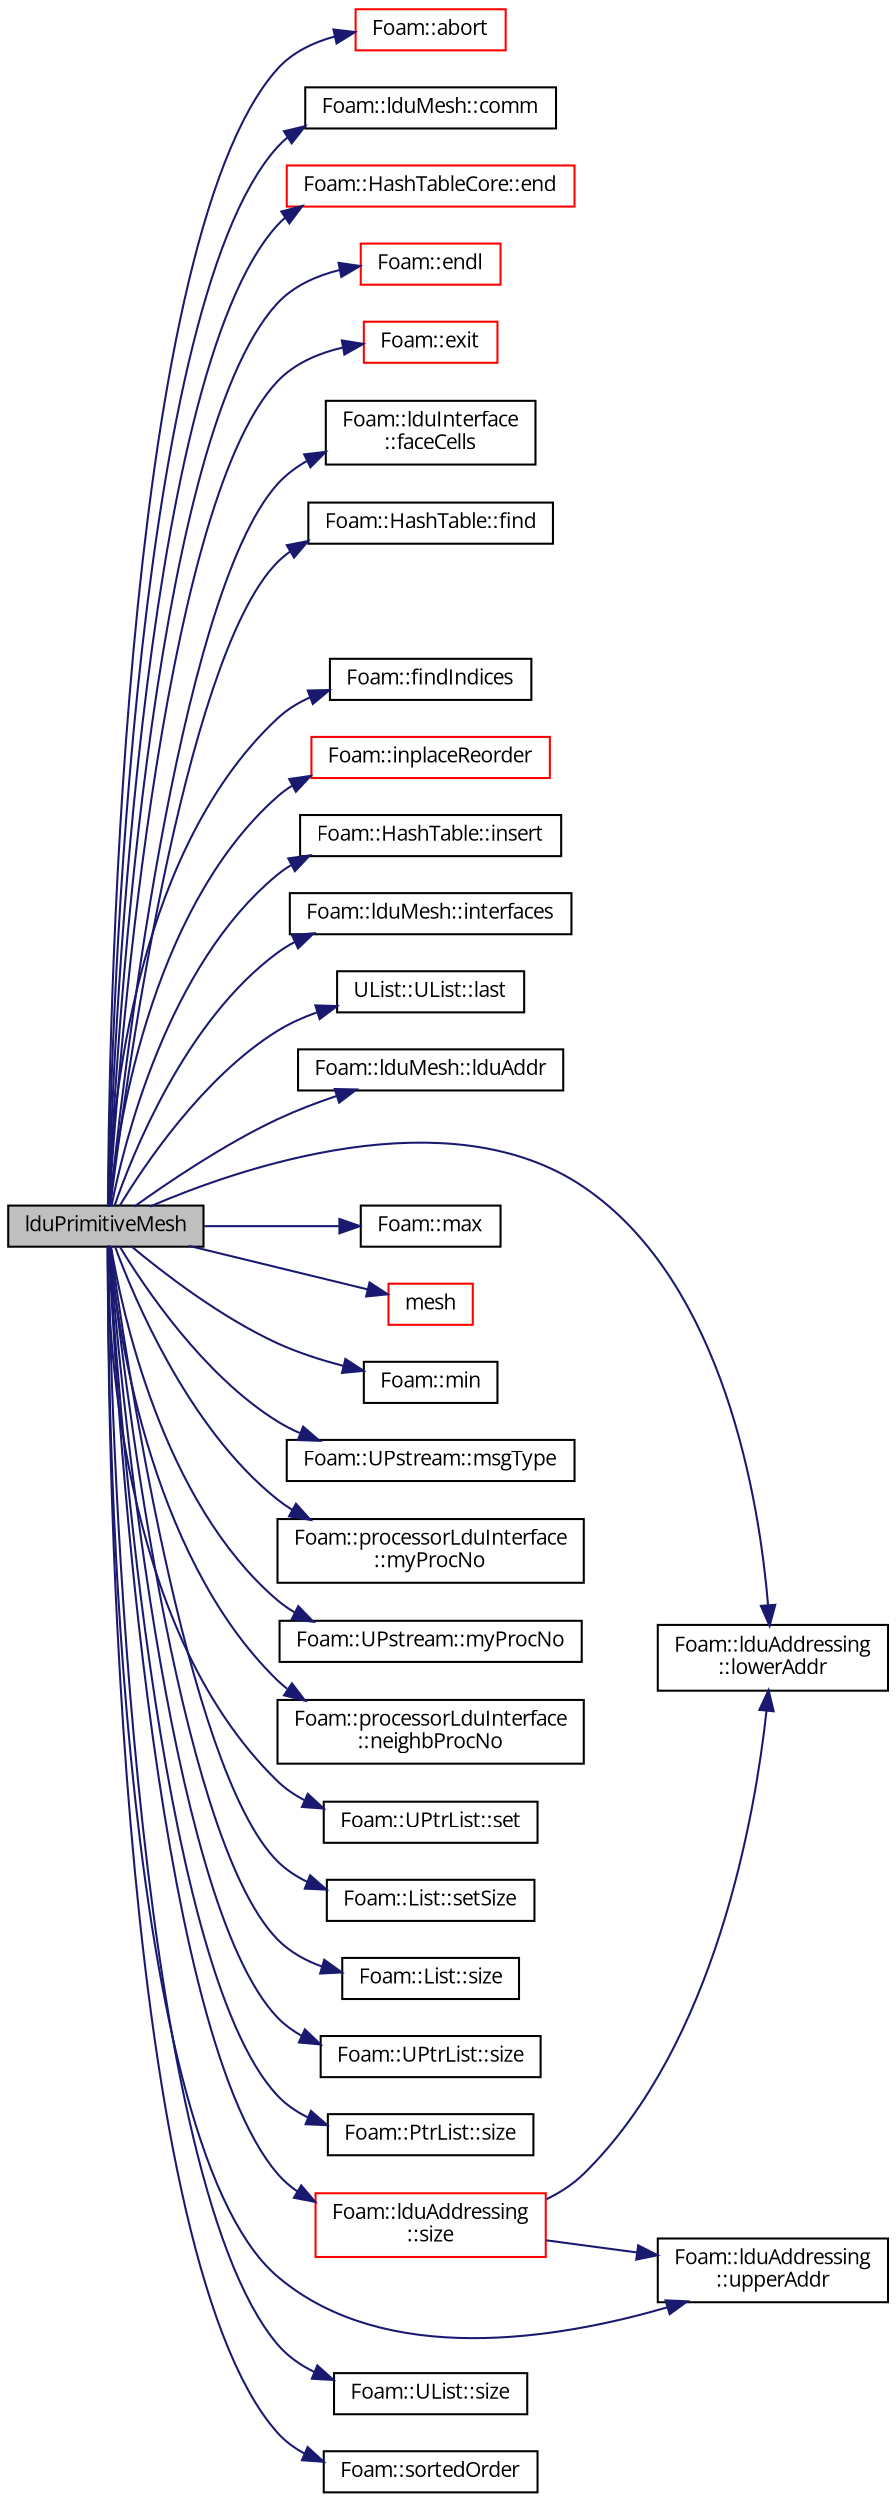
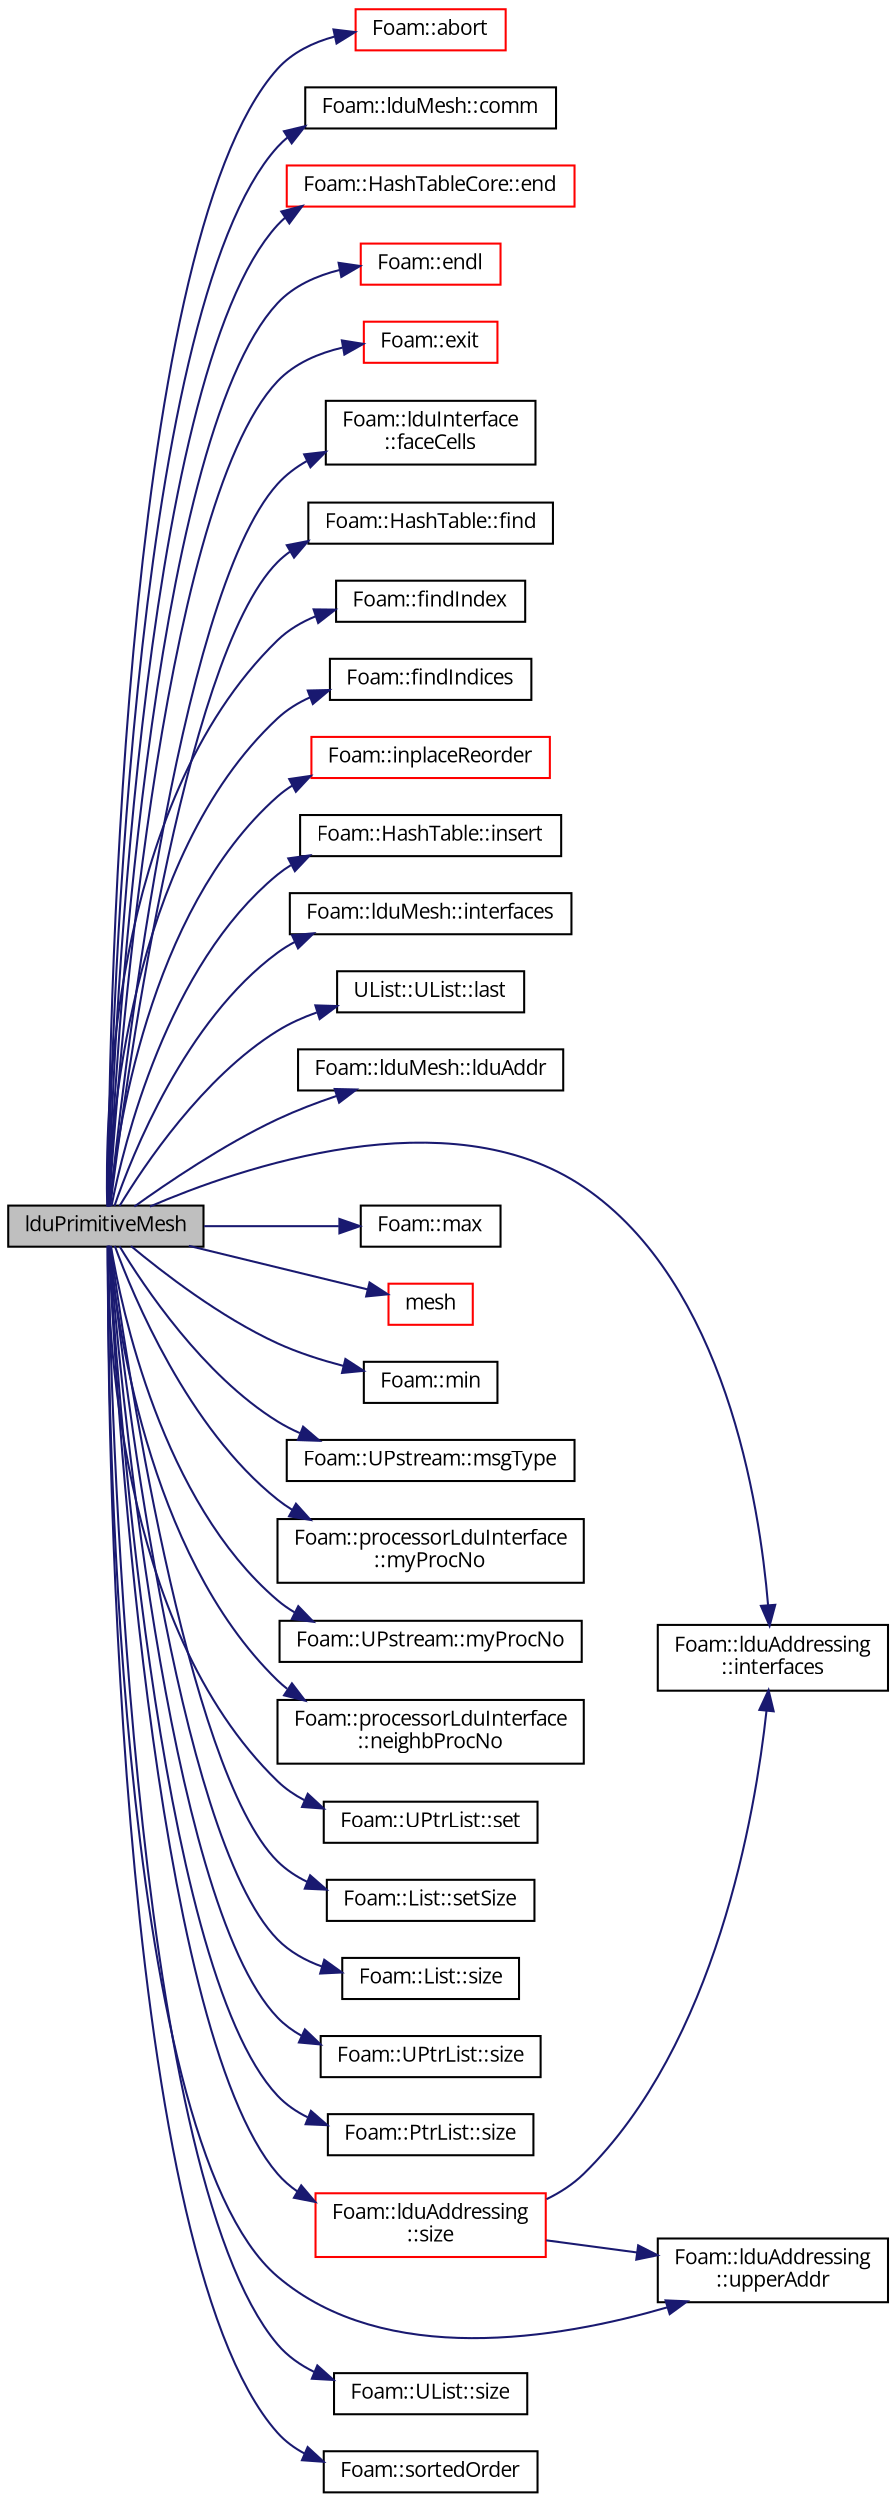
none -> (431, 601)
(773, 1658) -> (773, 1658)
